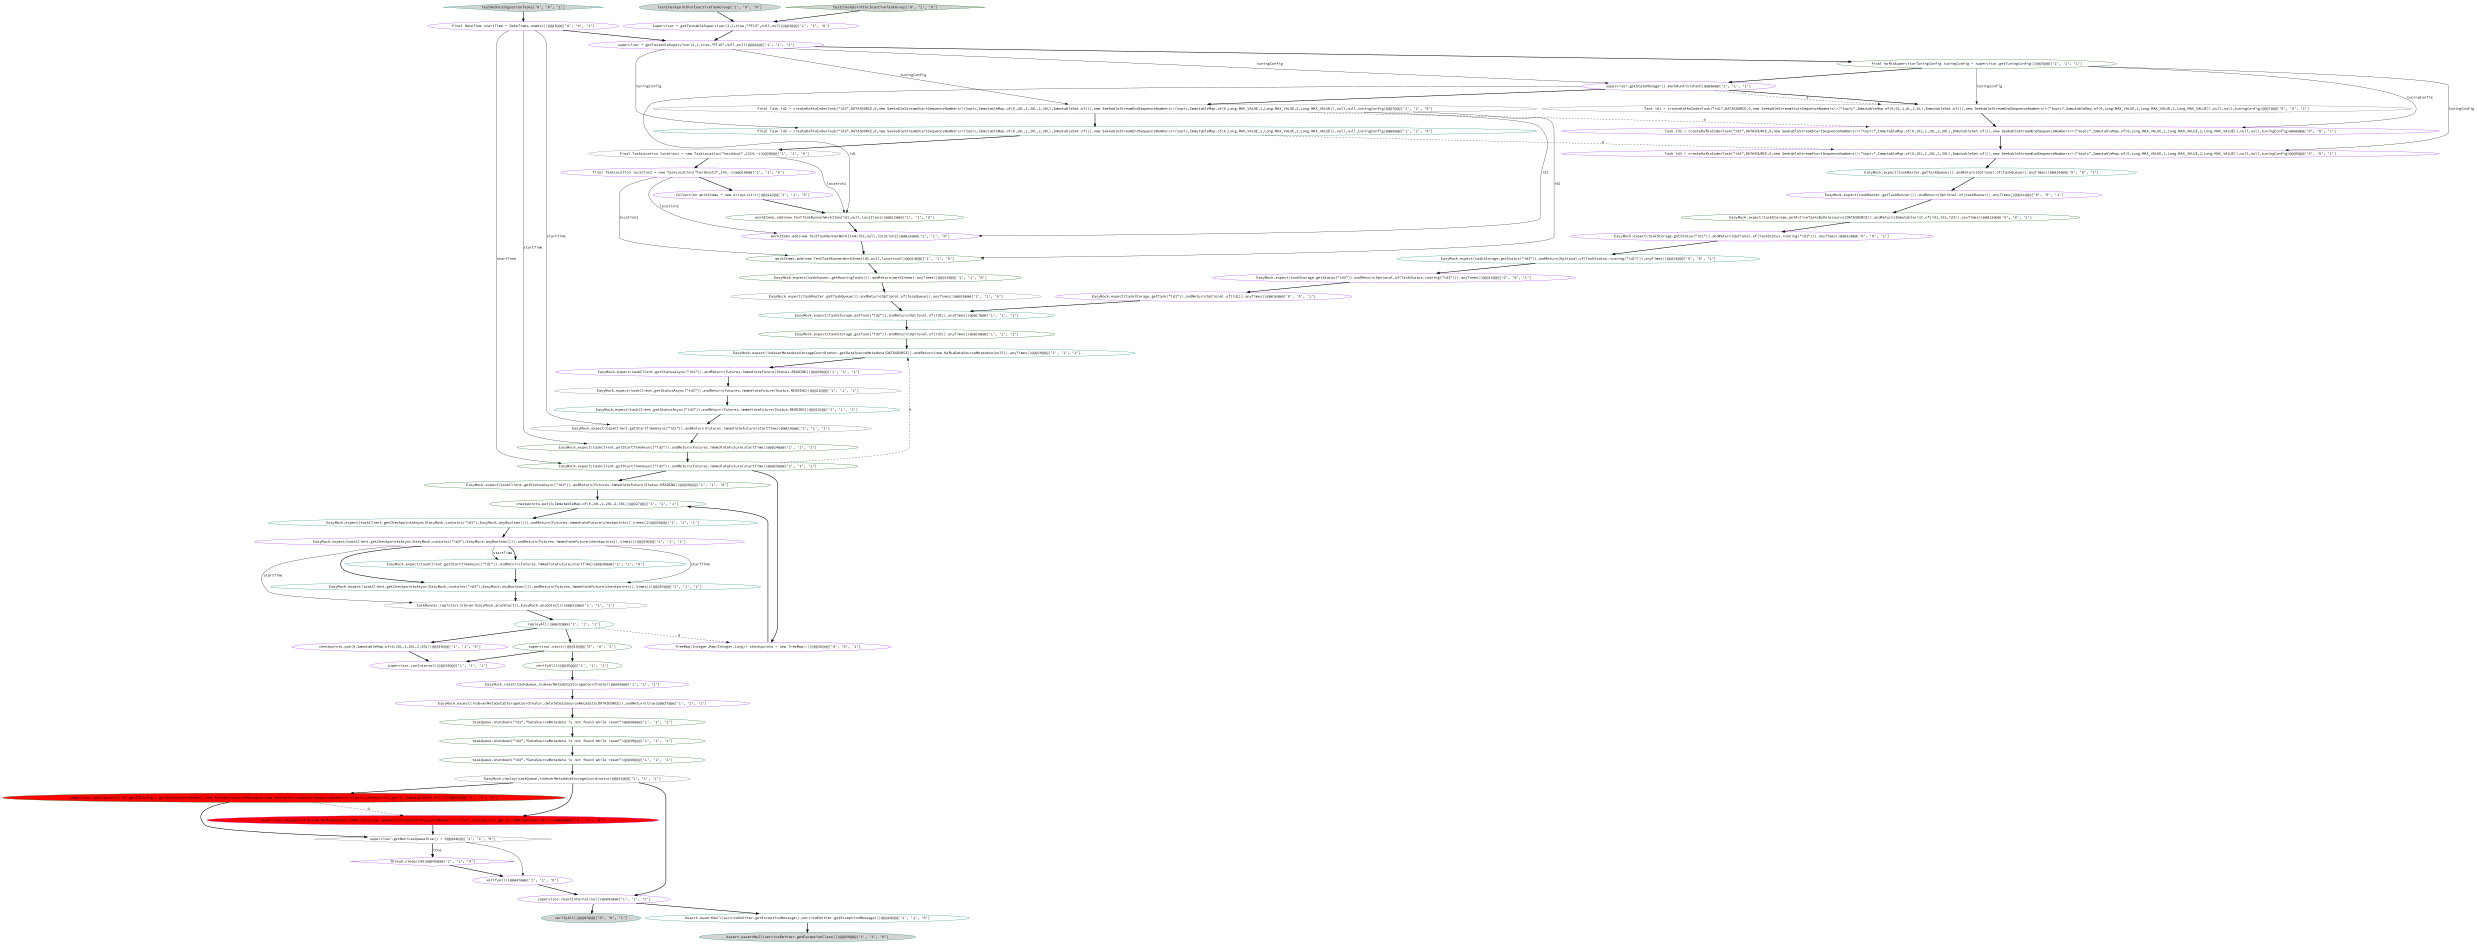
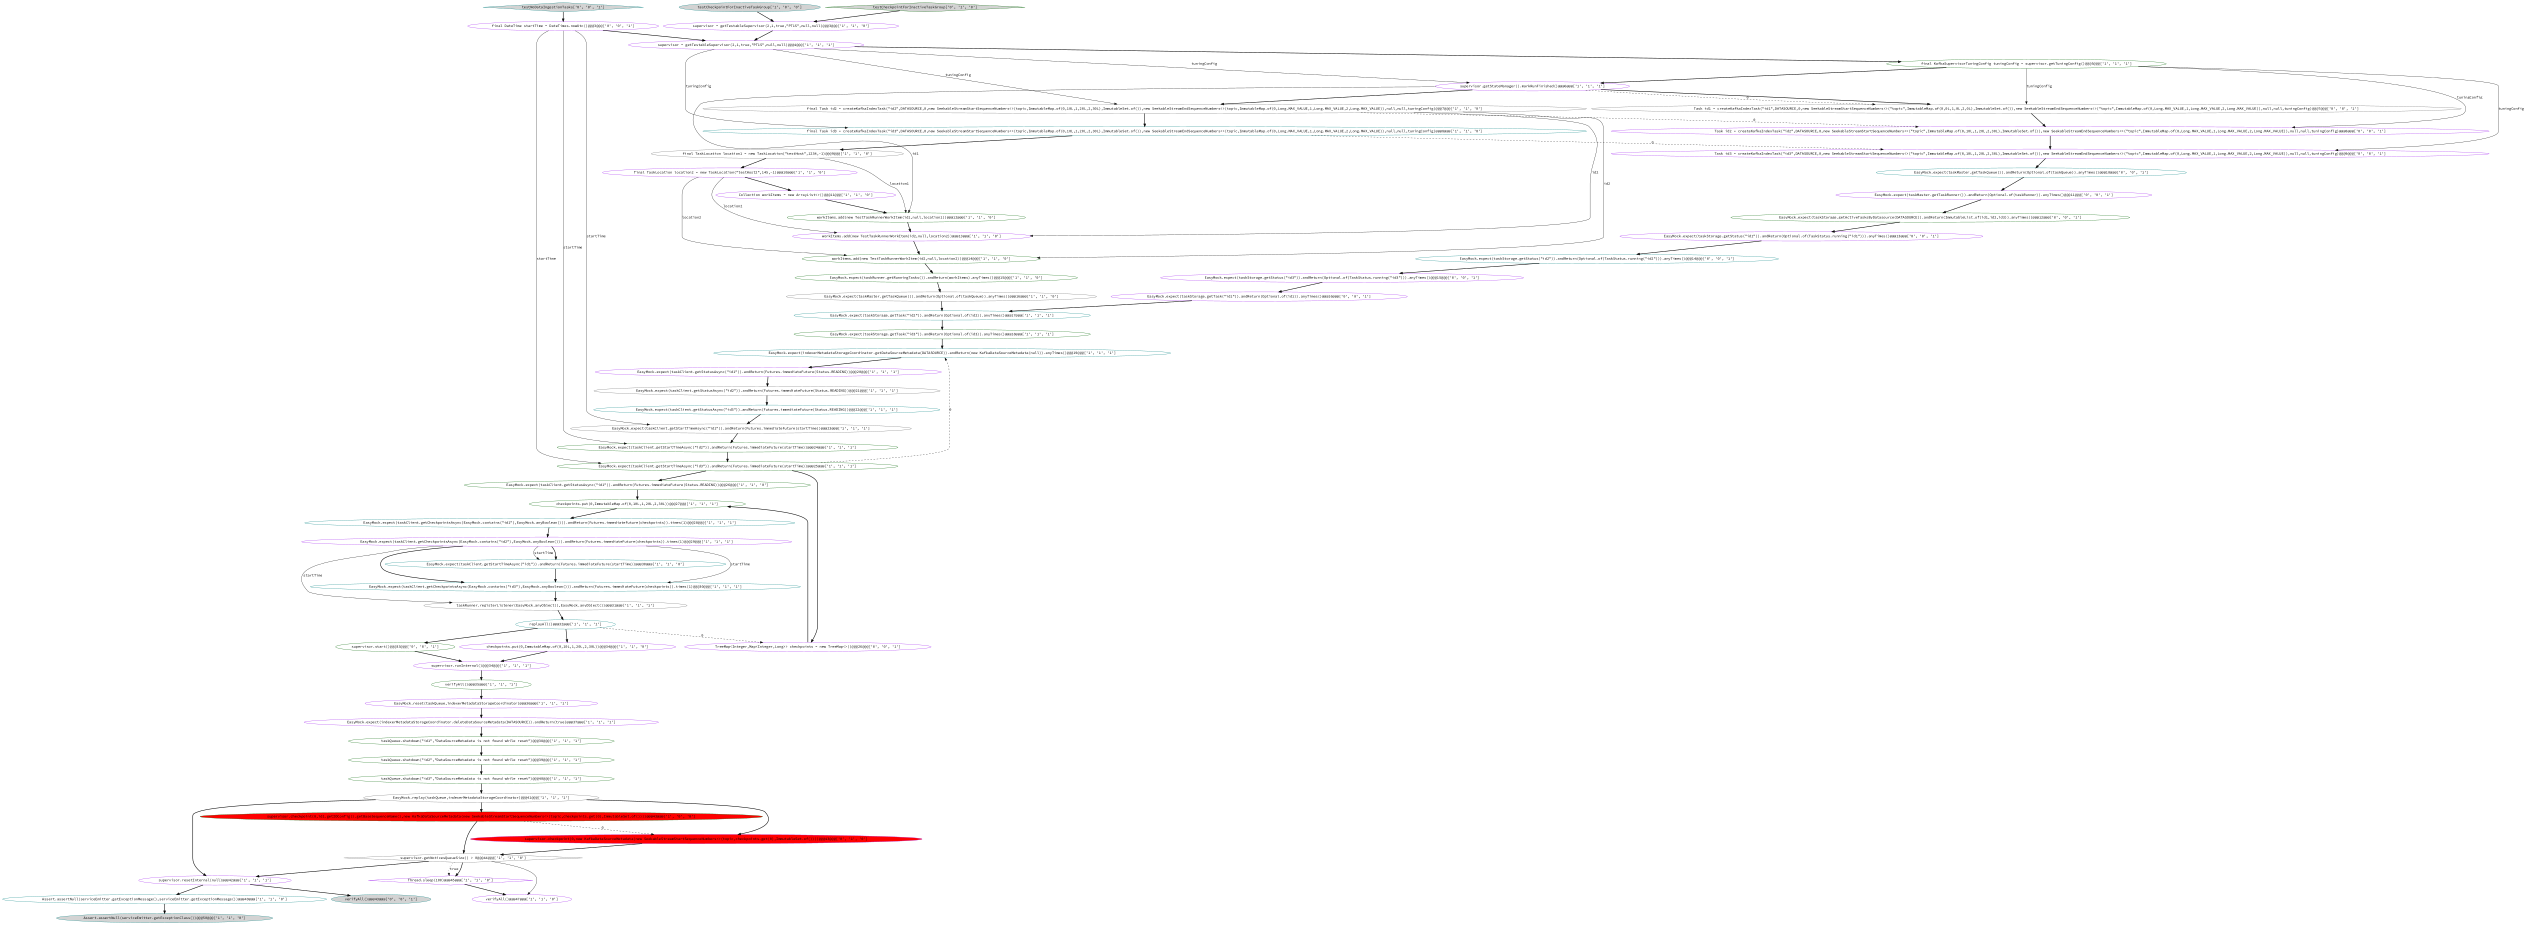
(572, 655) -> (481, 674)
(557, 889) -> (344, 869)
